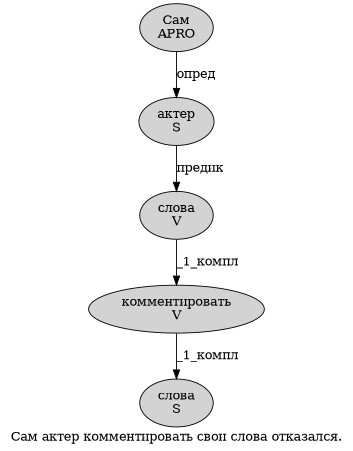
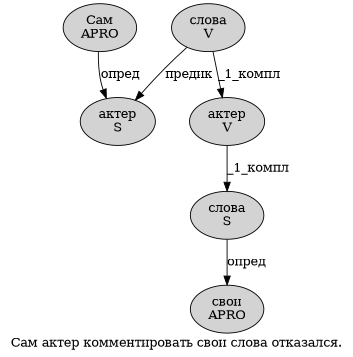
(176, 164) -> (163, 70)
(176, 309) -> (227, 121)
none -> (227, 309)
